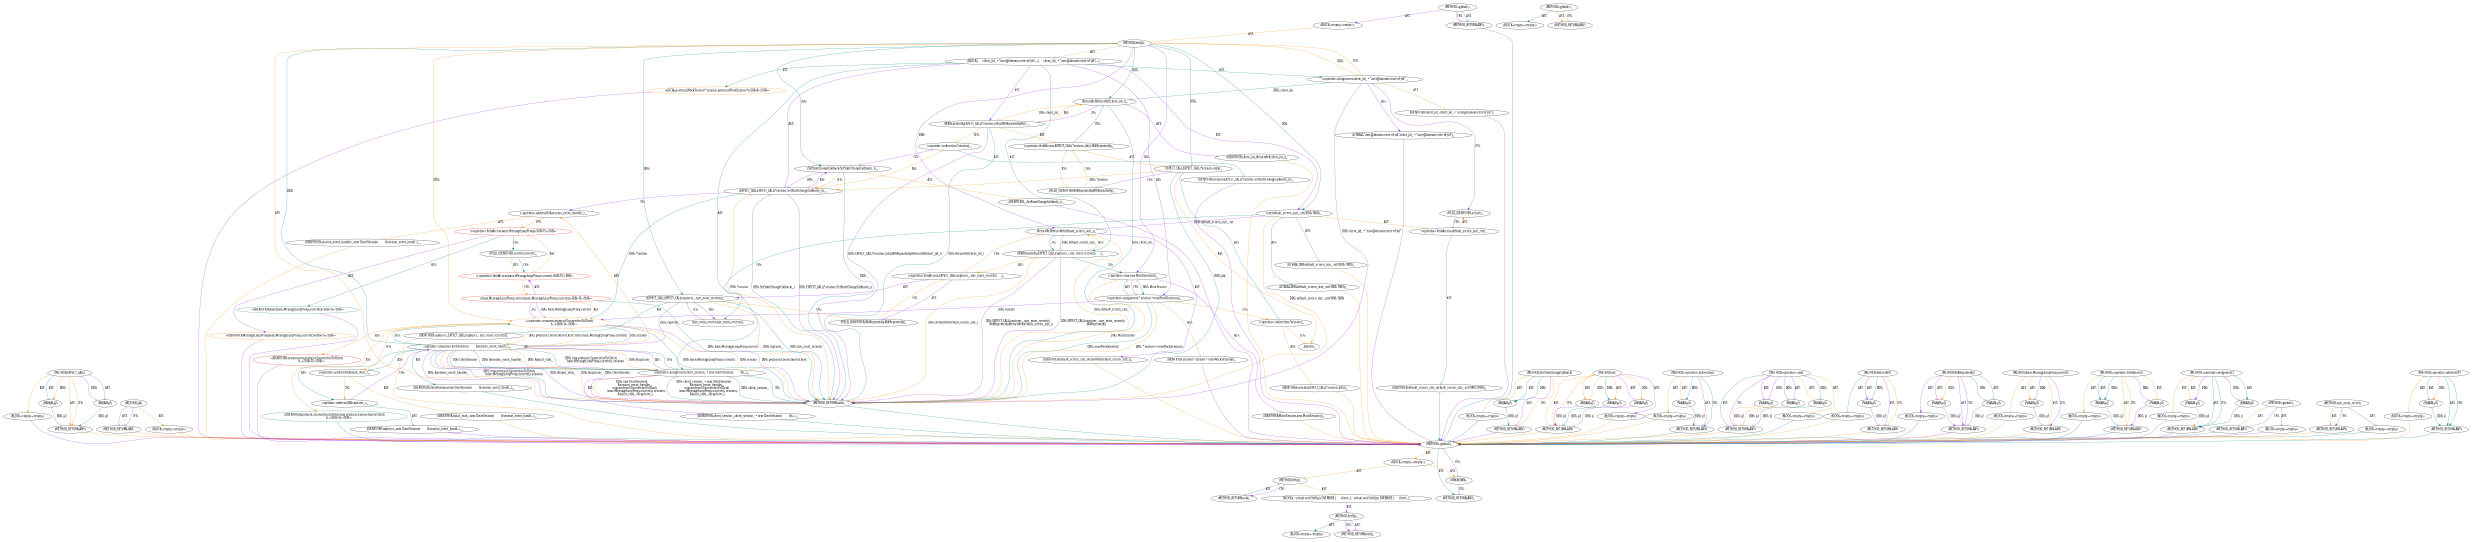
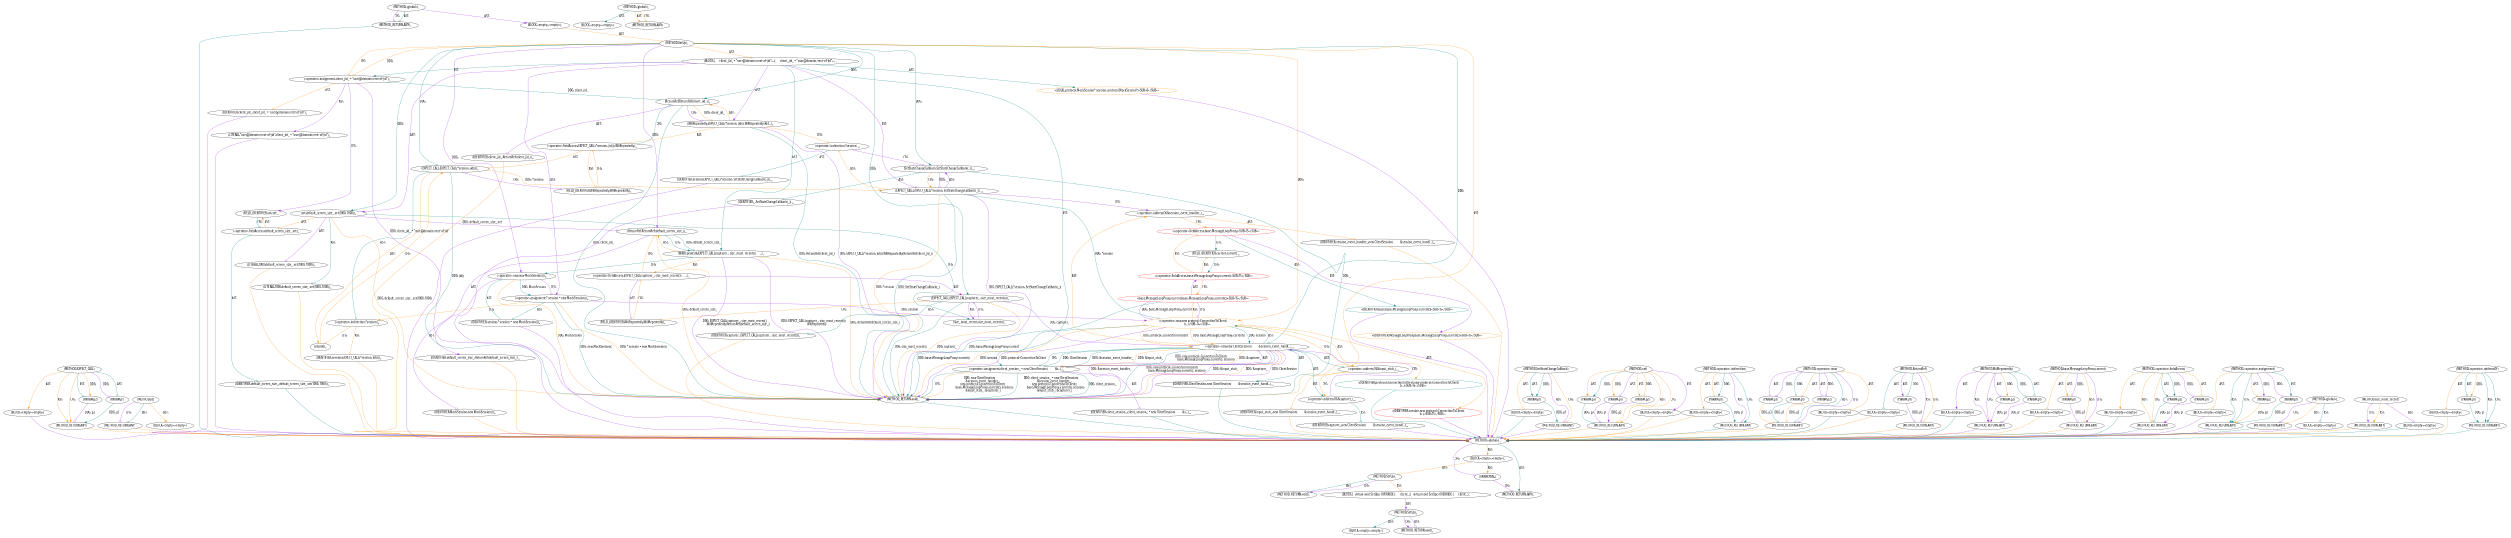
(935, 185) -> (853, 186)
none -> (389, 263)
(1124, 289) -> (486, 299)
(1184, 324) -> (529, 310)
